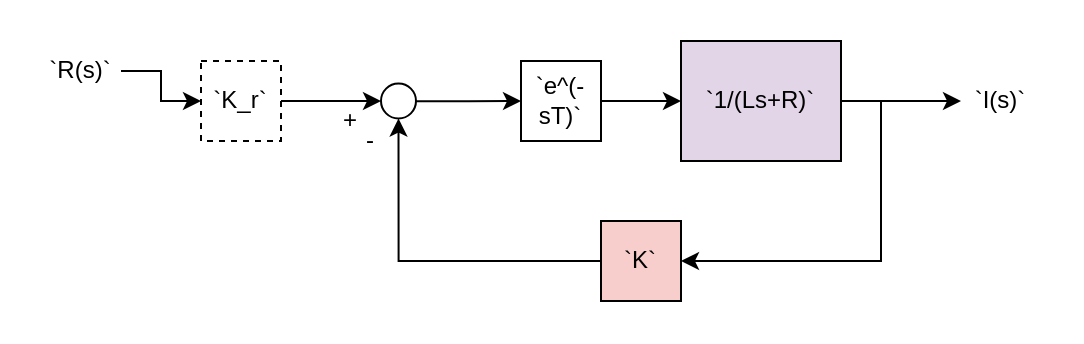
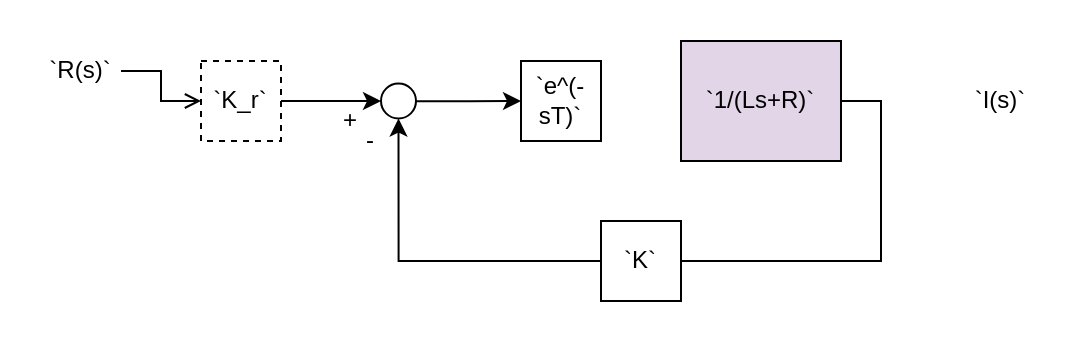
(186, 101) -> (189, 101)
(634, 101) -> none
(916, 101) -> none
(641, 261) -> (641, 261)
(696, 261) -> (690, 261)
